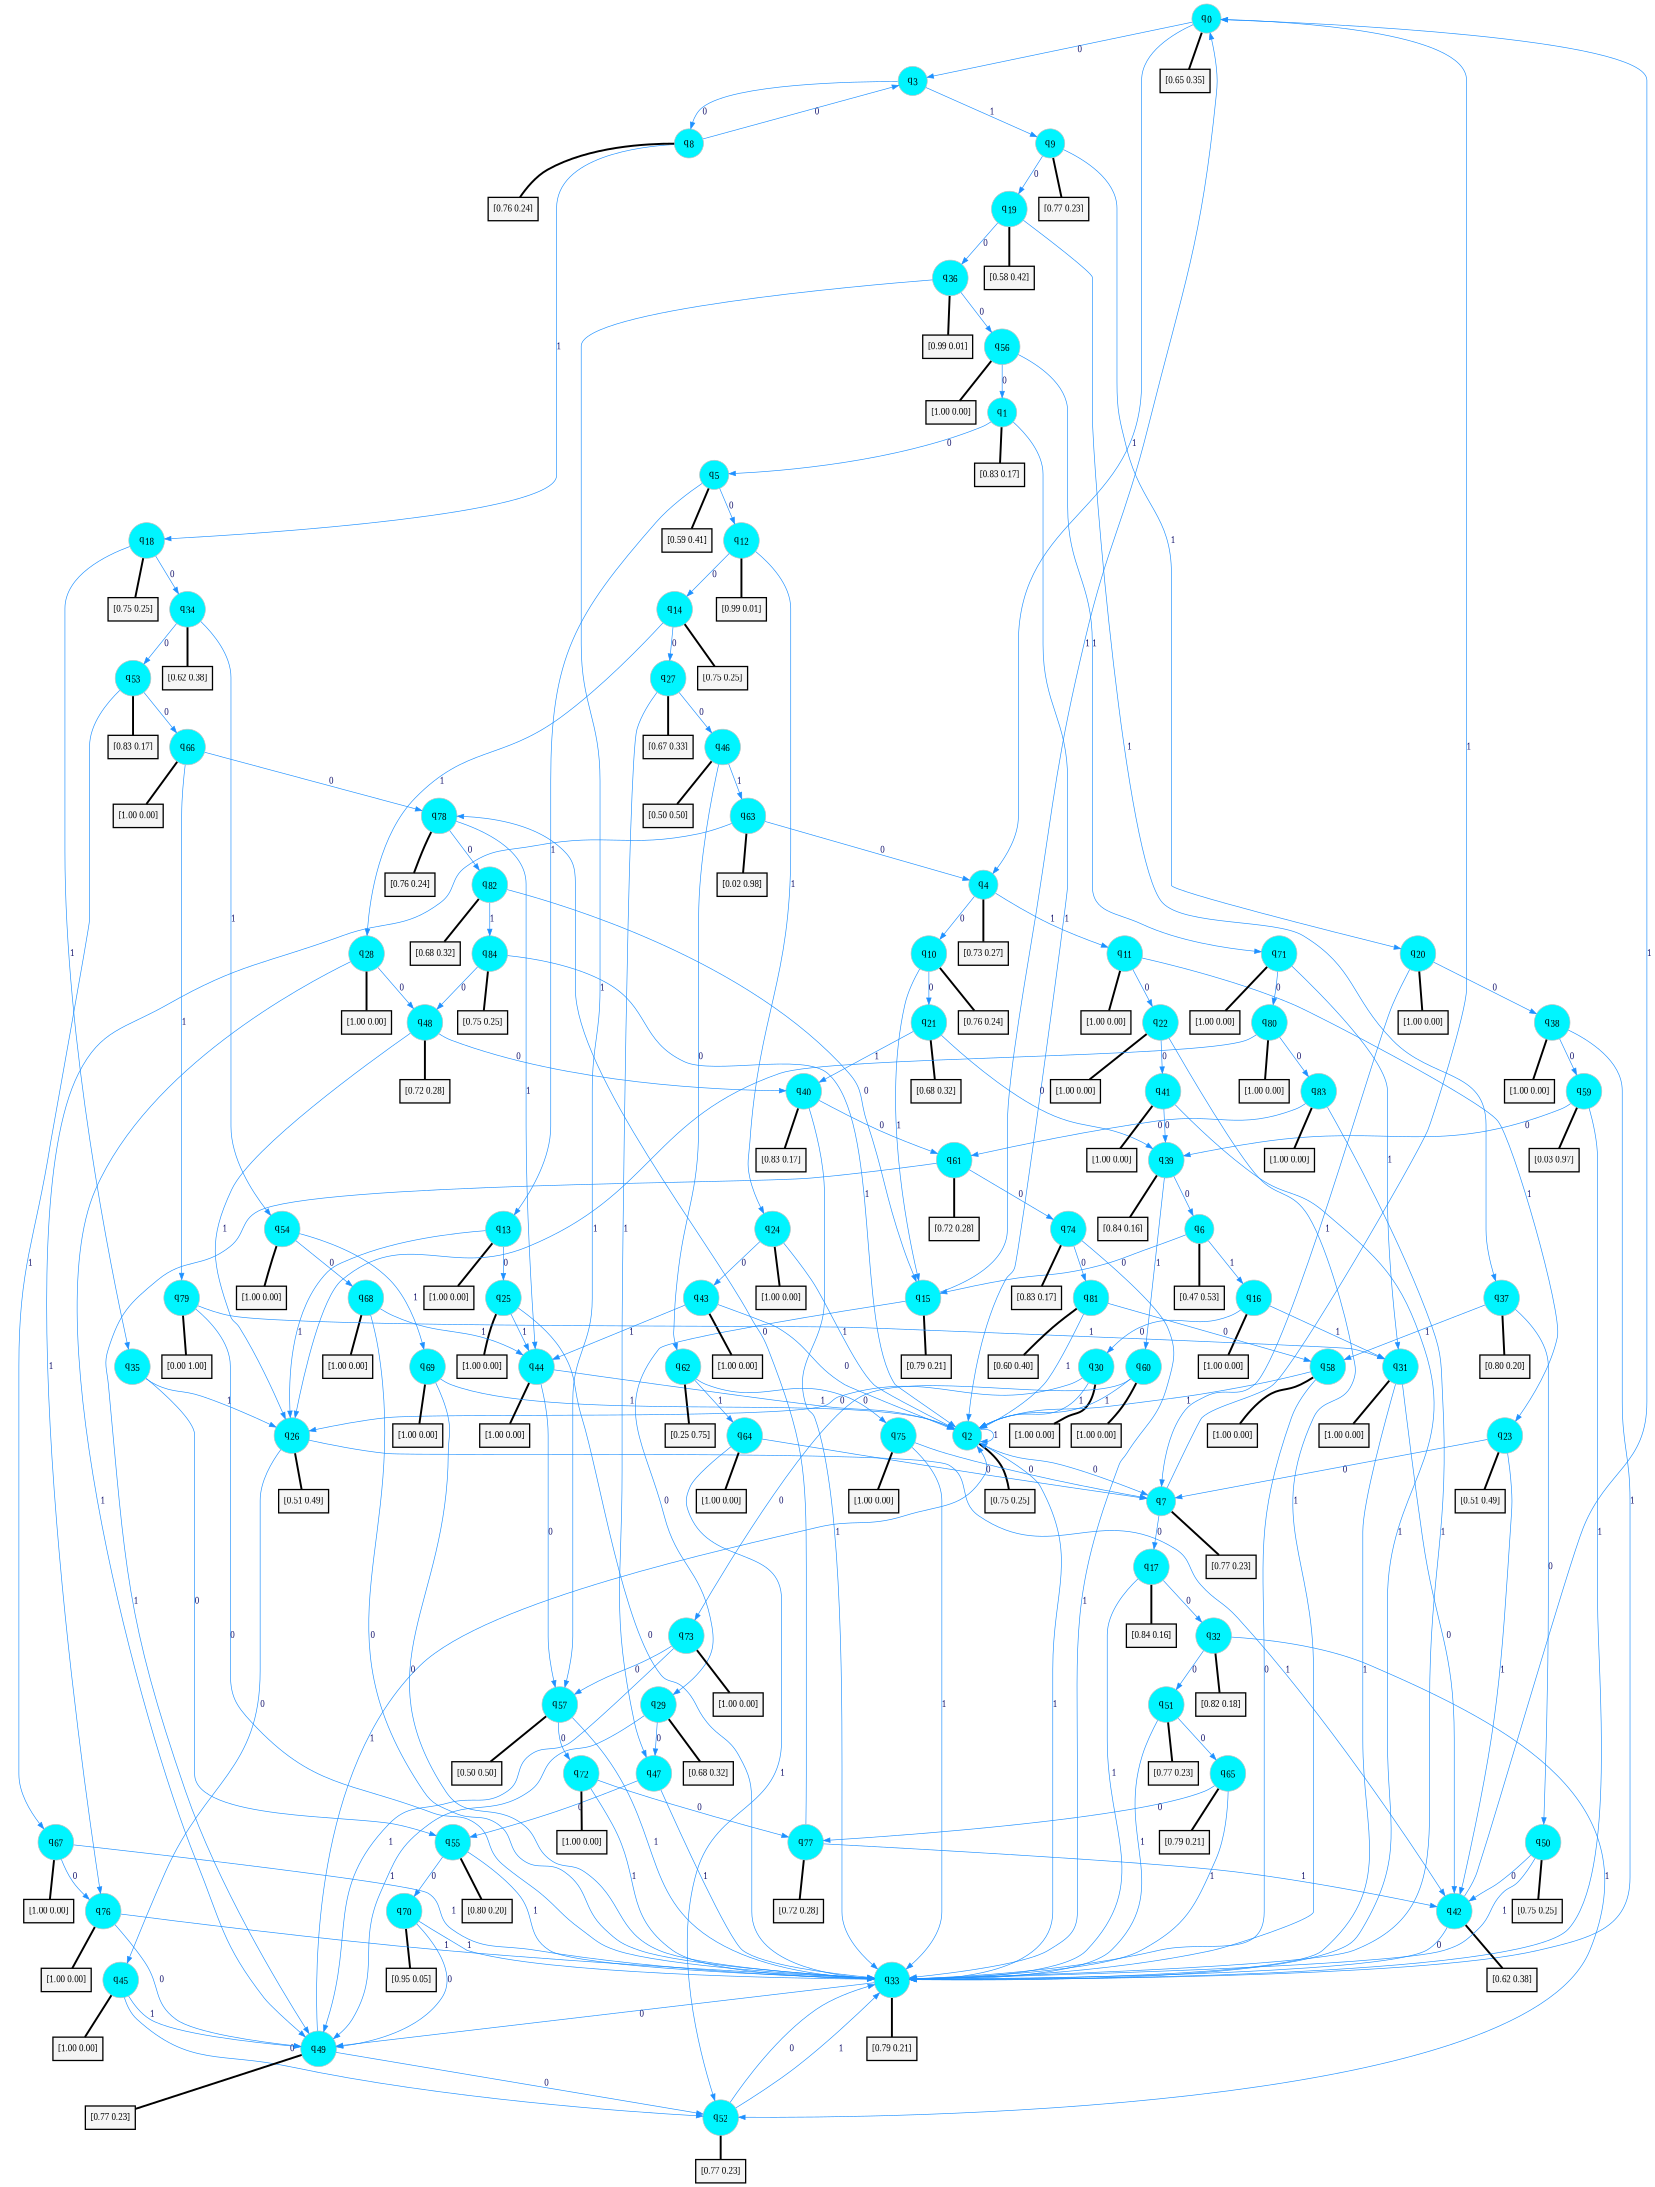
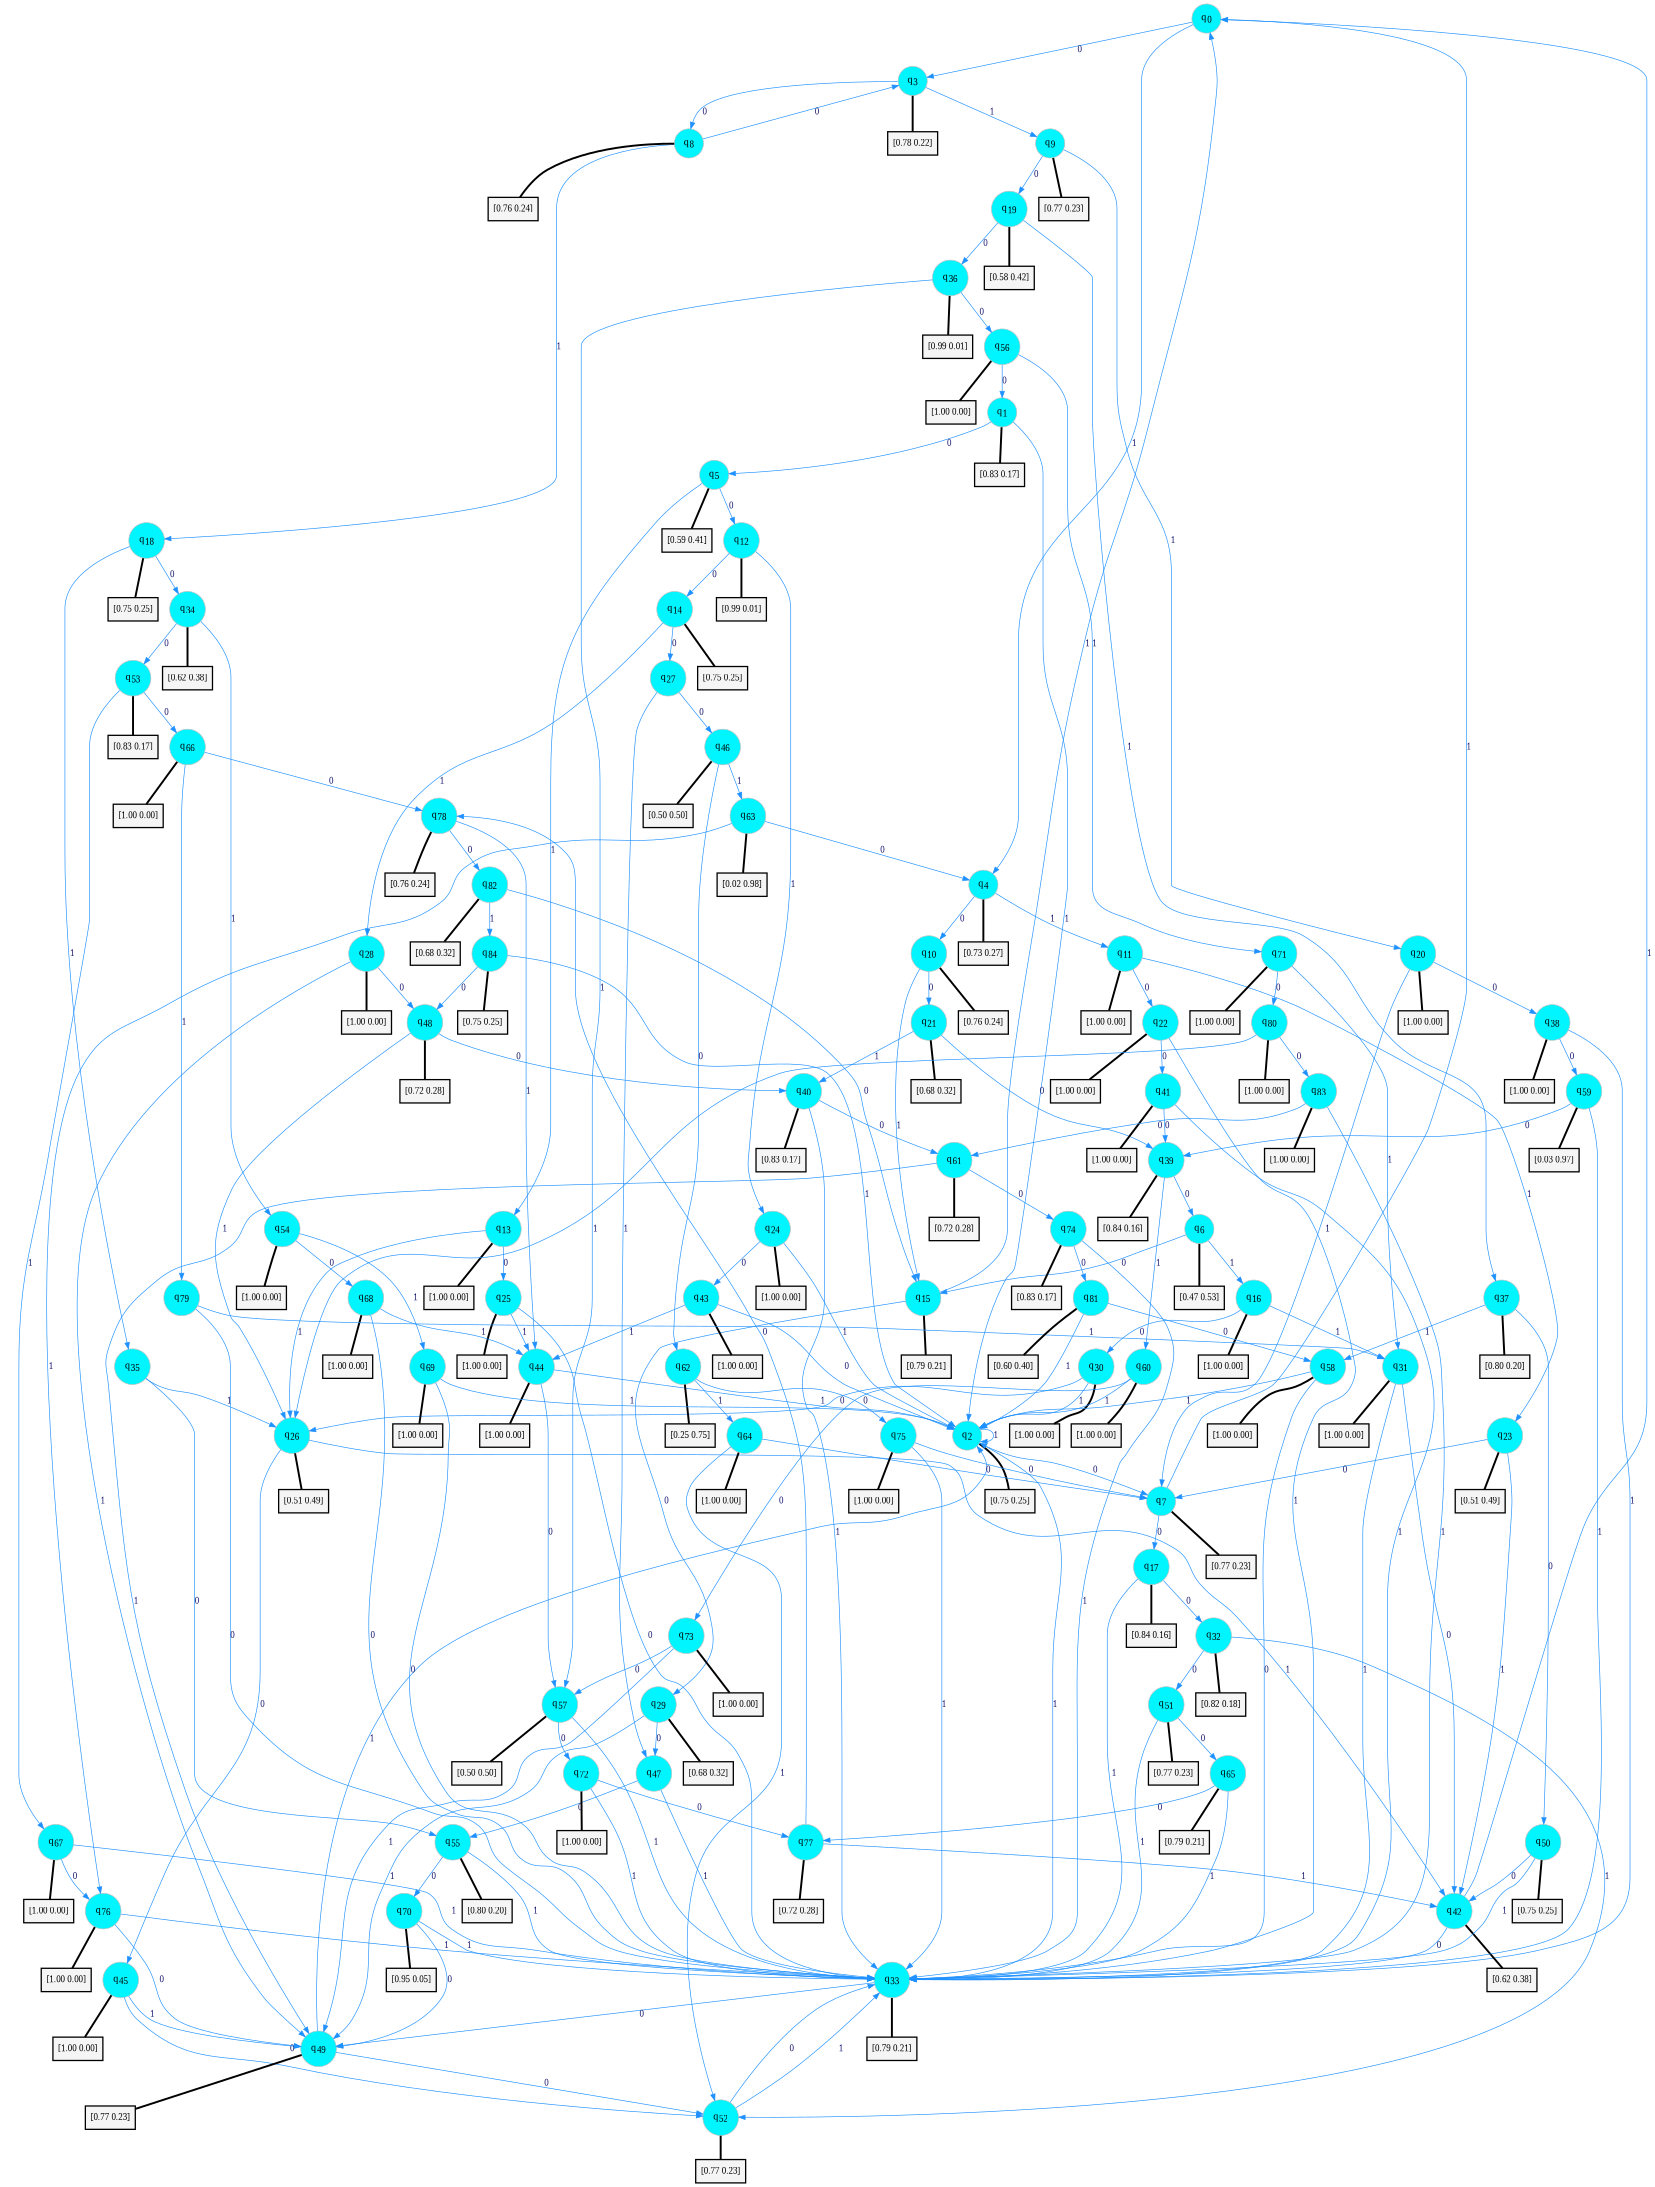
(1185, 81) -> none
none -> (913, 143)
(668, 747) -> none
(187, 1367) -> none
